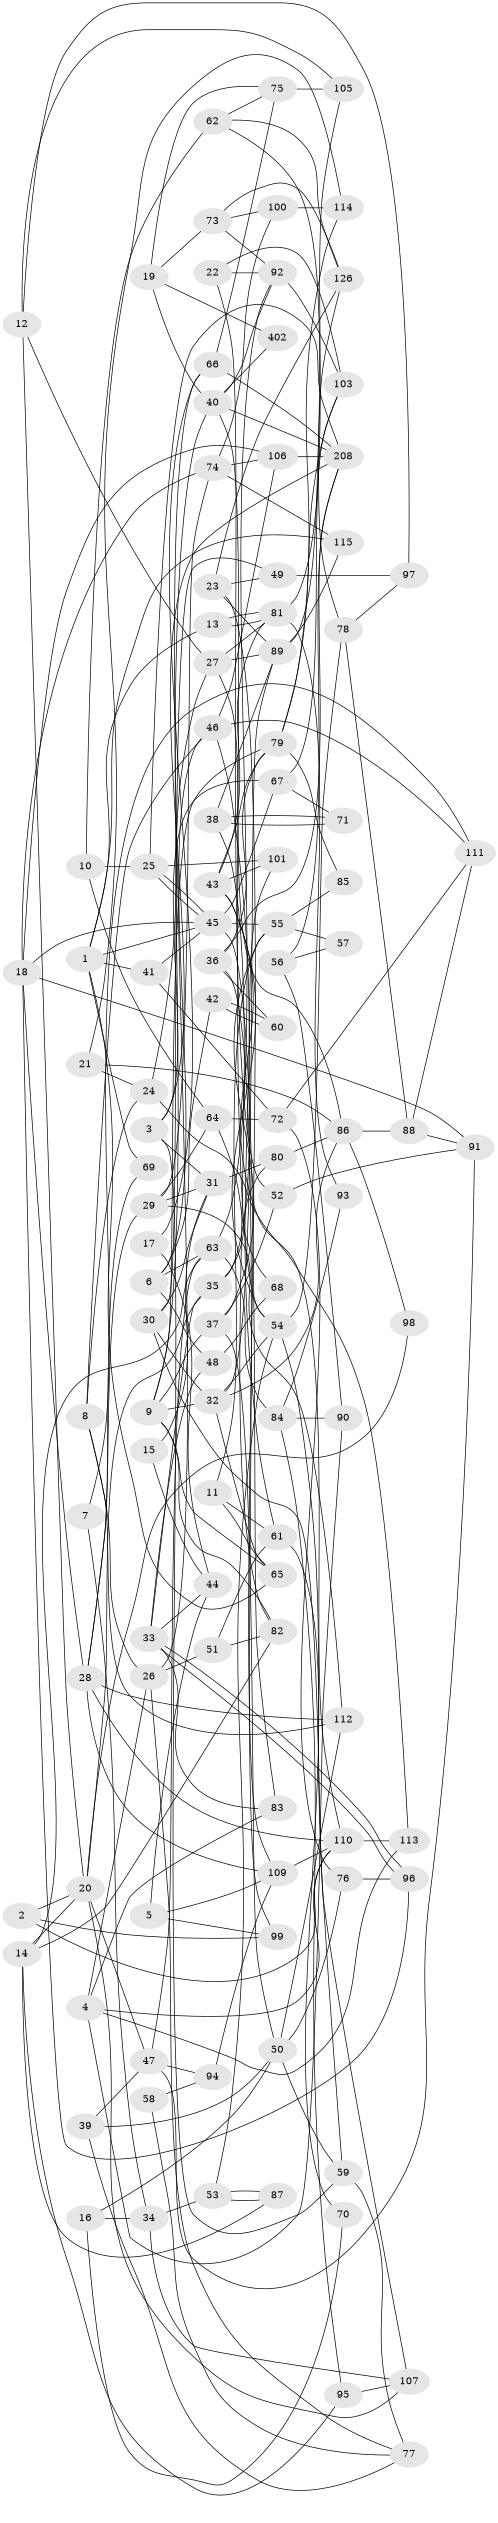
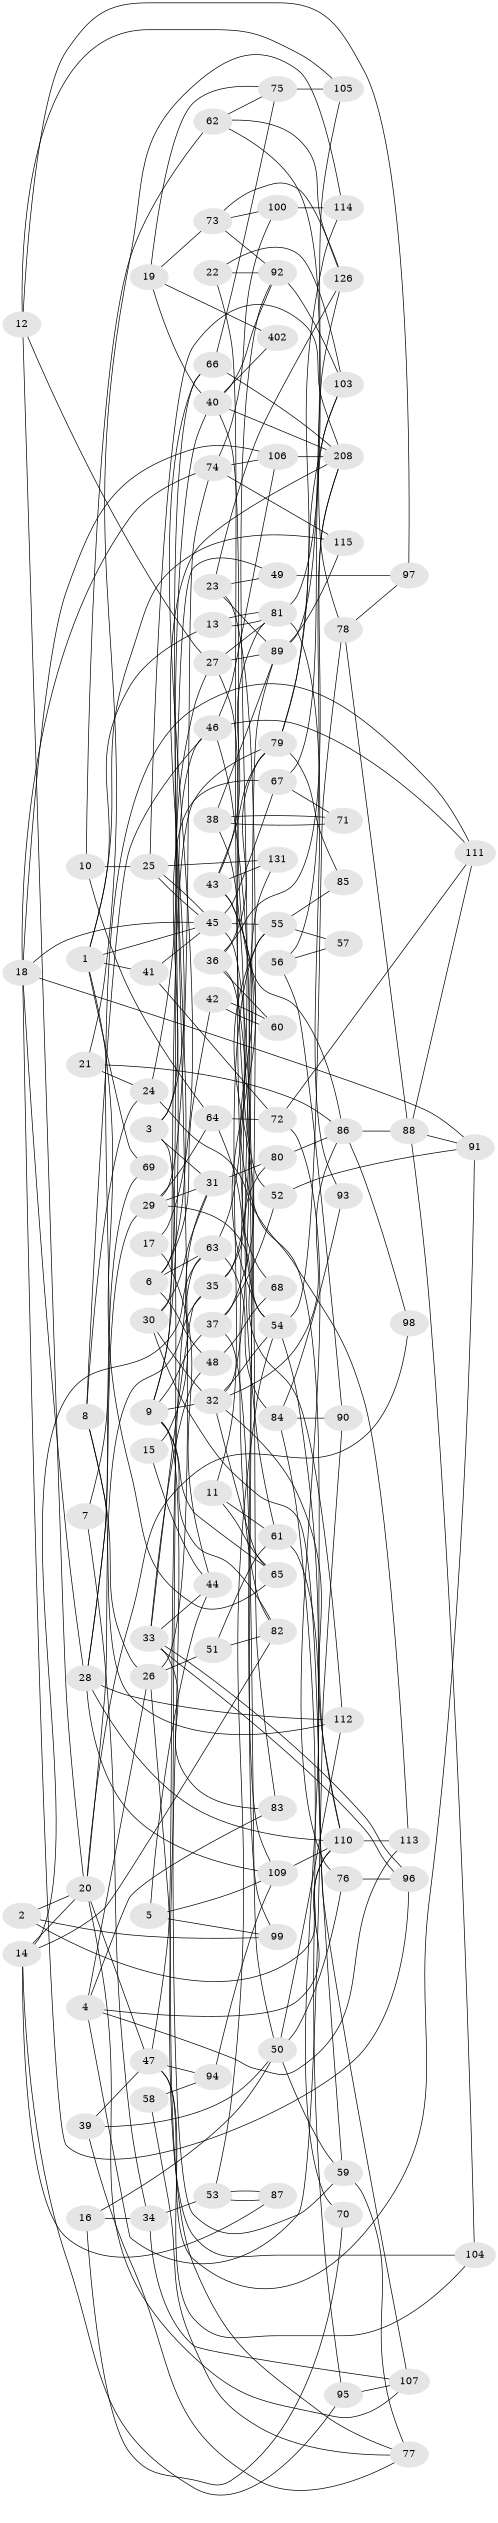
(278, 860) -> (278, 860)
none -> (302, 1506)
none -> (475, 2255)
